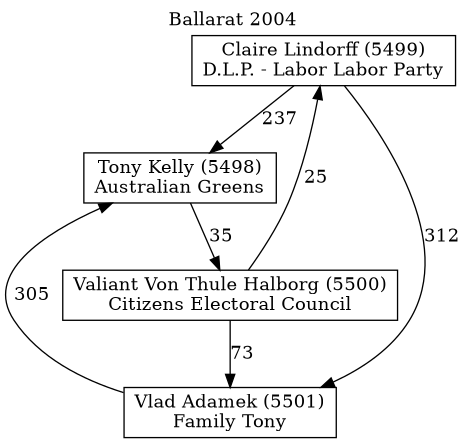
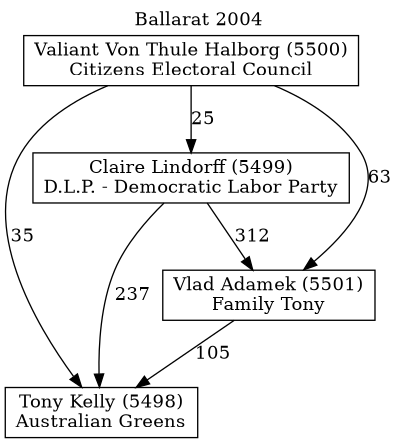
(324, 61) -> (191, 178)
(202, 230) -> (6, 216)
(32, 295) -> (214, 354)
(243, 354) -> (380, 178)
